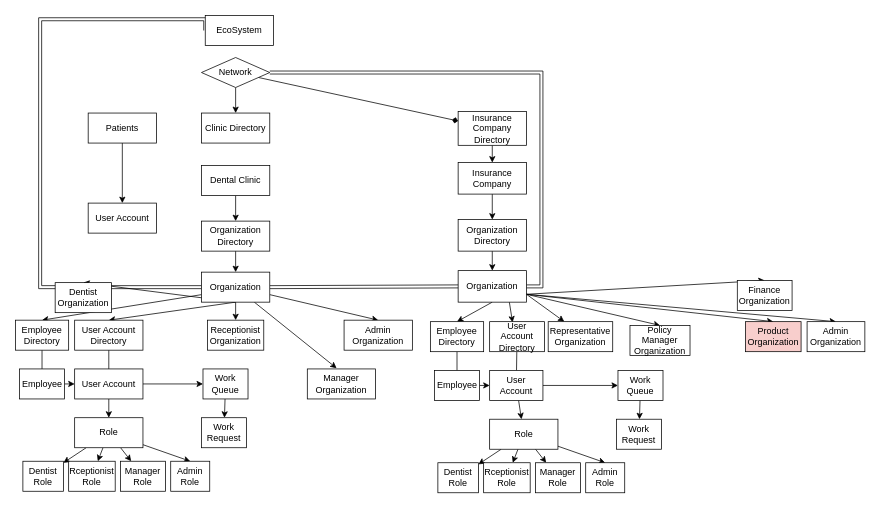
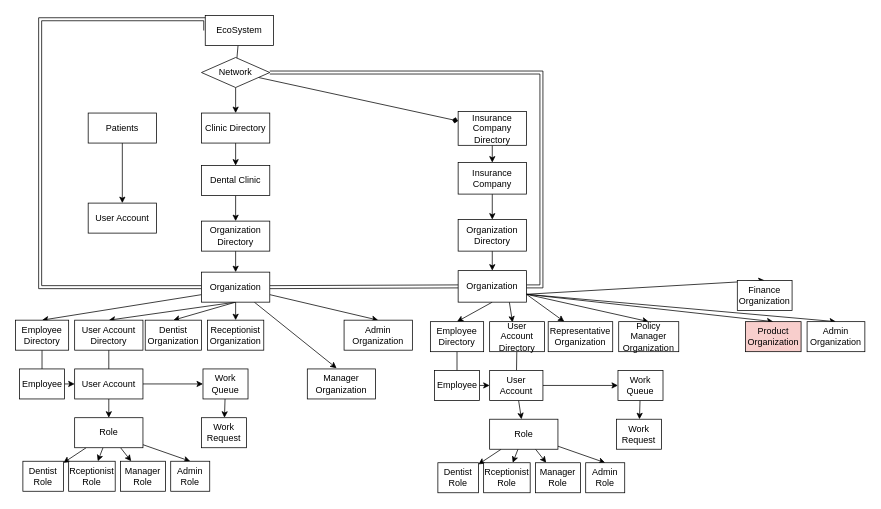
none -> (237, 52)
none -> (236, 151)
(83, 297) -> (173, 335)
(660, 340) -> (648, 336)
